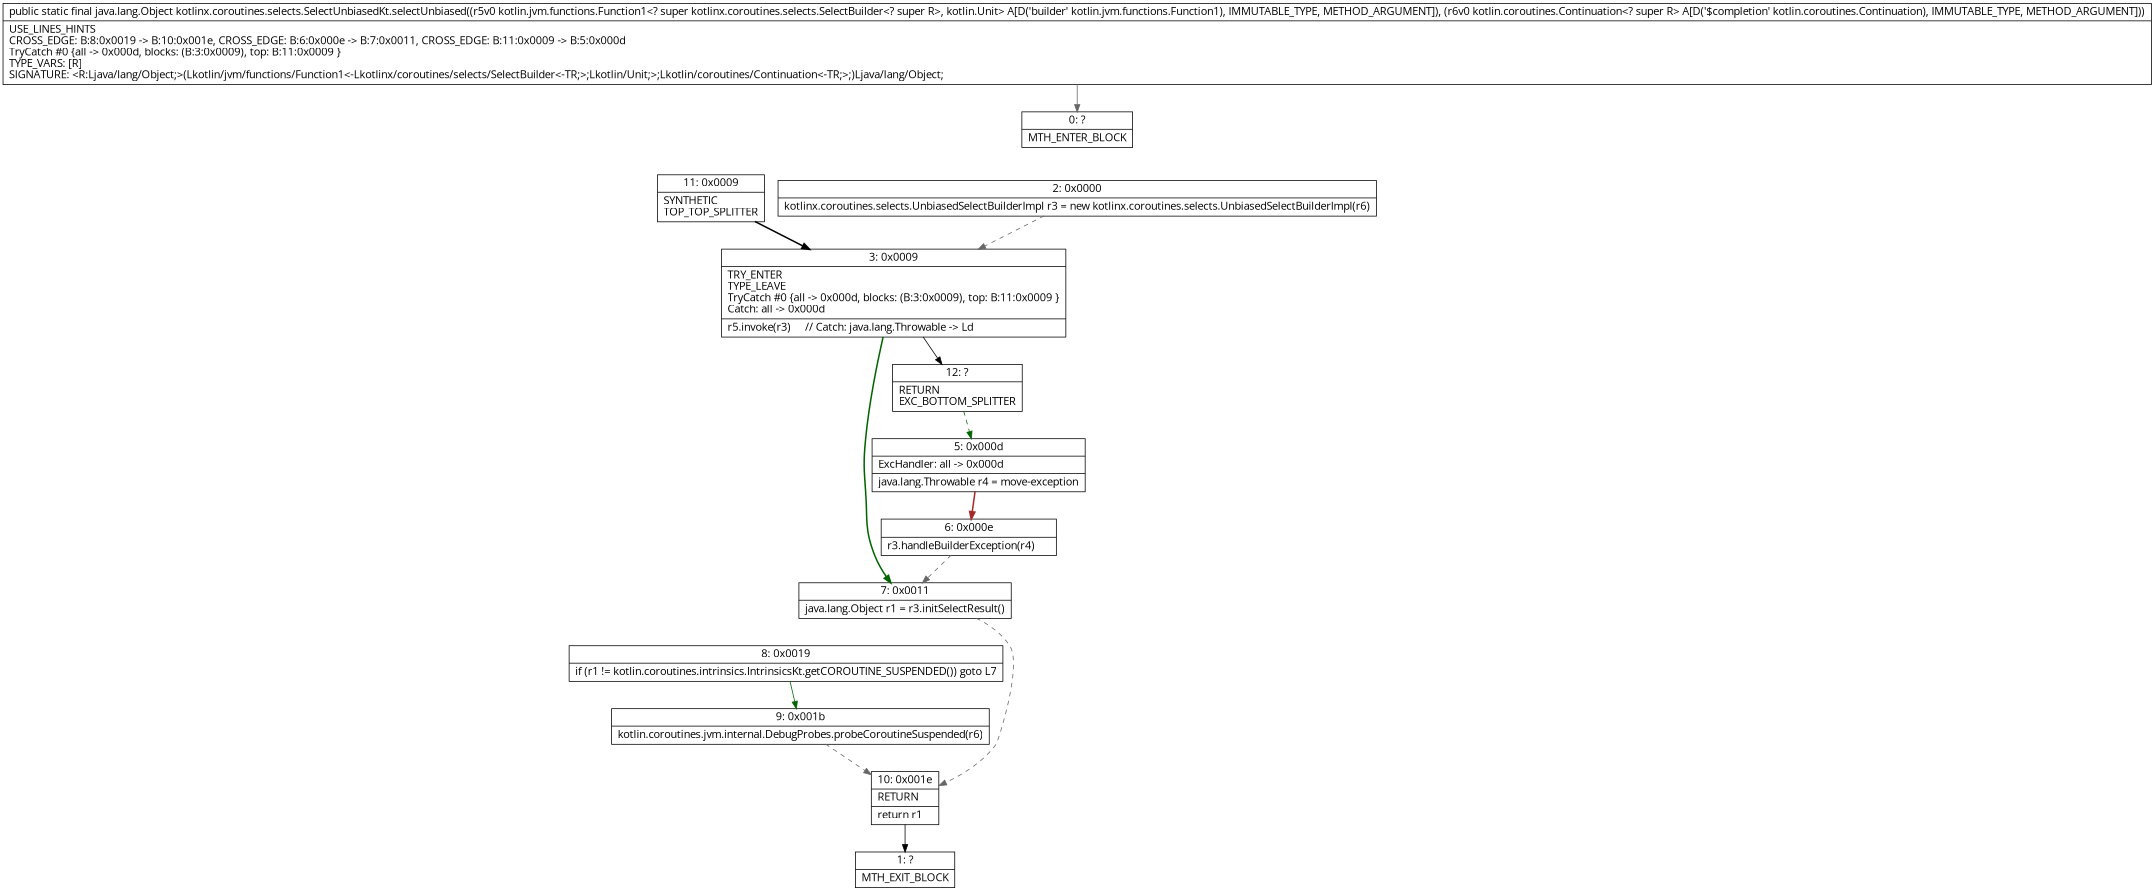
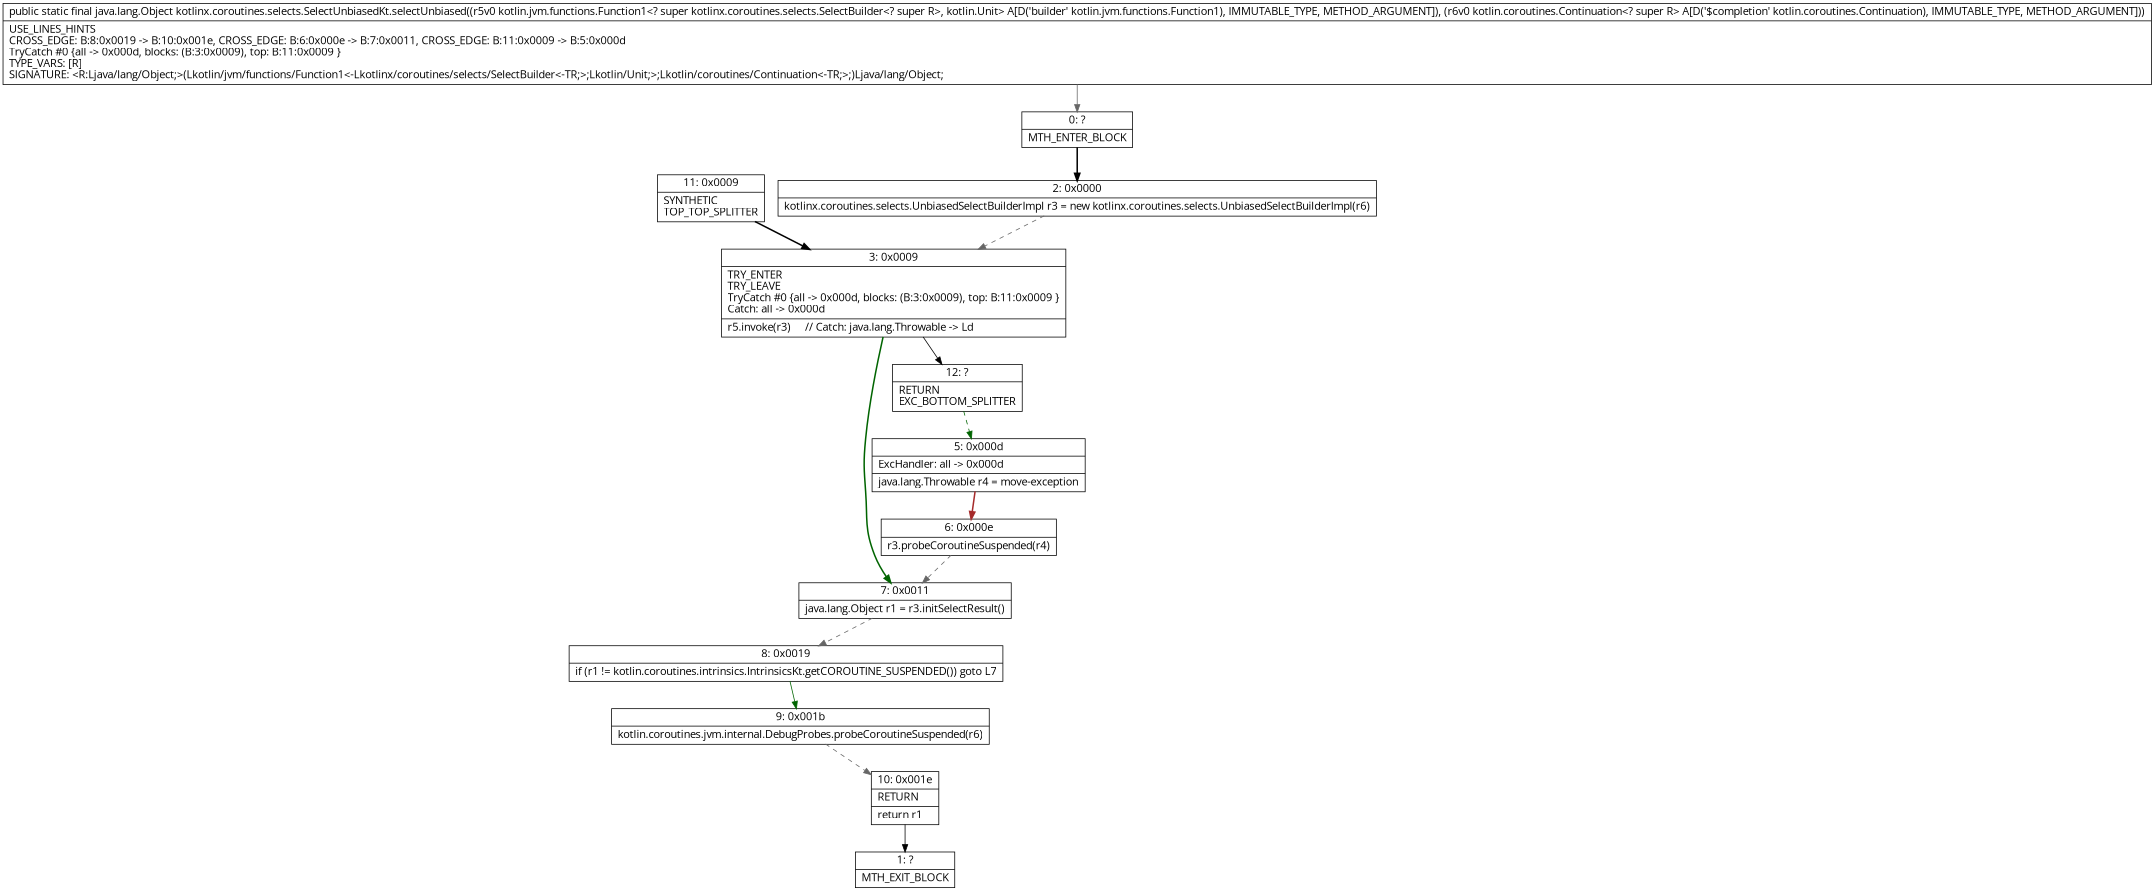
none -> (1077, 160)
(757, 287) -> (754, 287)
(961, 546) -> (969, 546)
(1008, 705) -> (849, 630)
